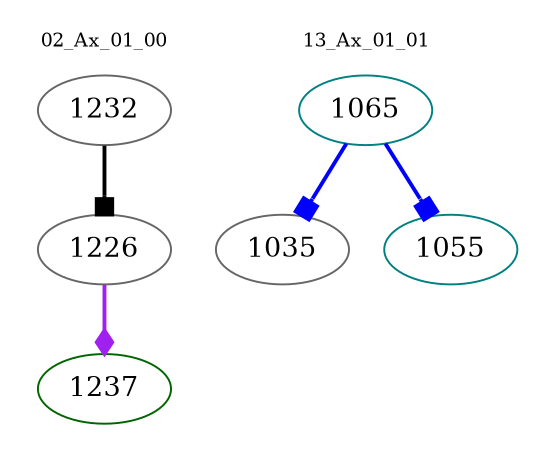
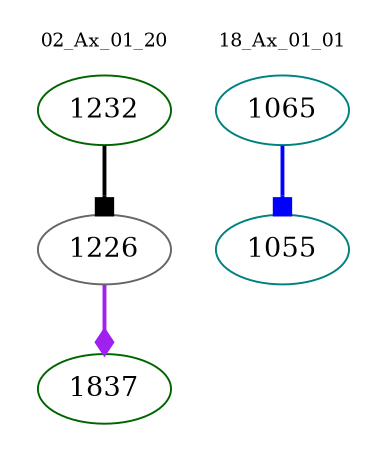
(104, 42) -> (104, 42)
(367, 42) -> (282, 42)
(104, 110) -> (104, 110)
(282, 250) -> none
(104, 389) -> (104, 389)
